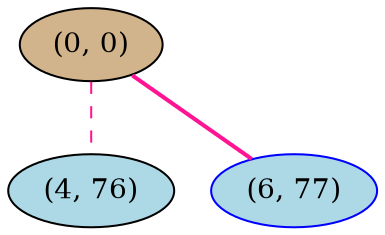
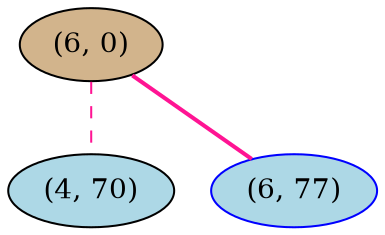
(91, 45) -> (91, 45)
(91, 191) -> (91, 191)
